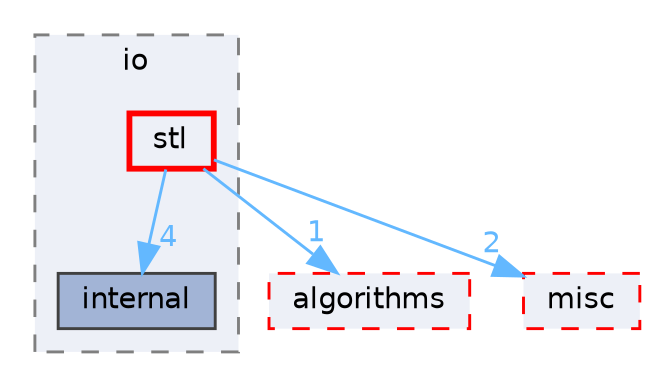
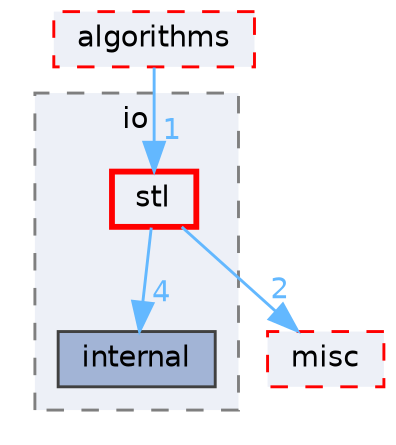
(258, 211) -> (154, 112)
